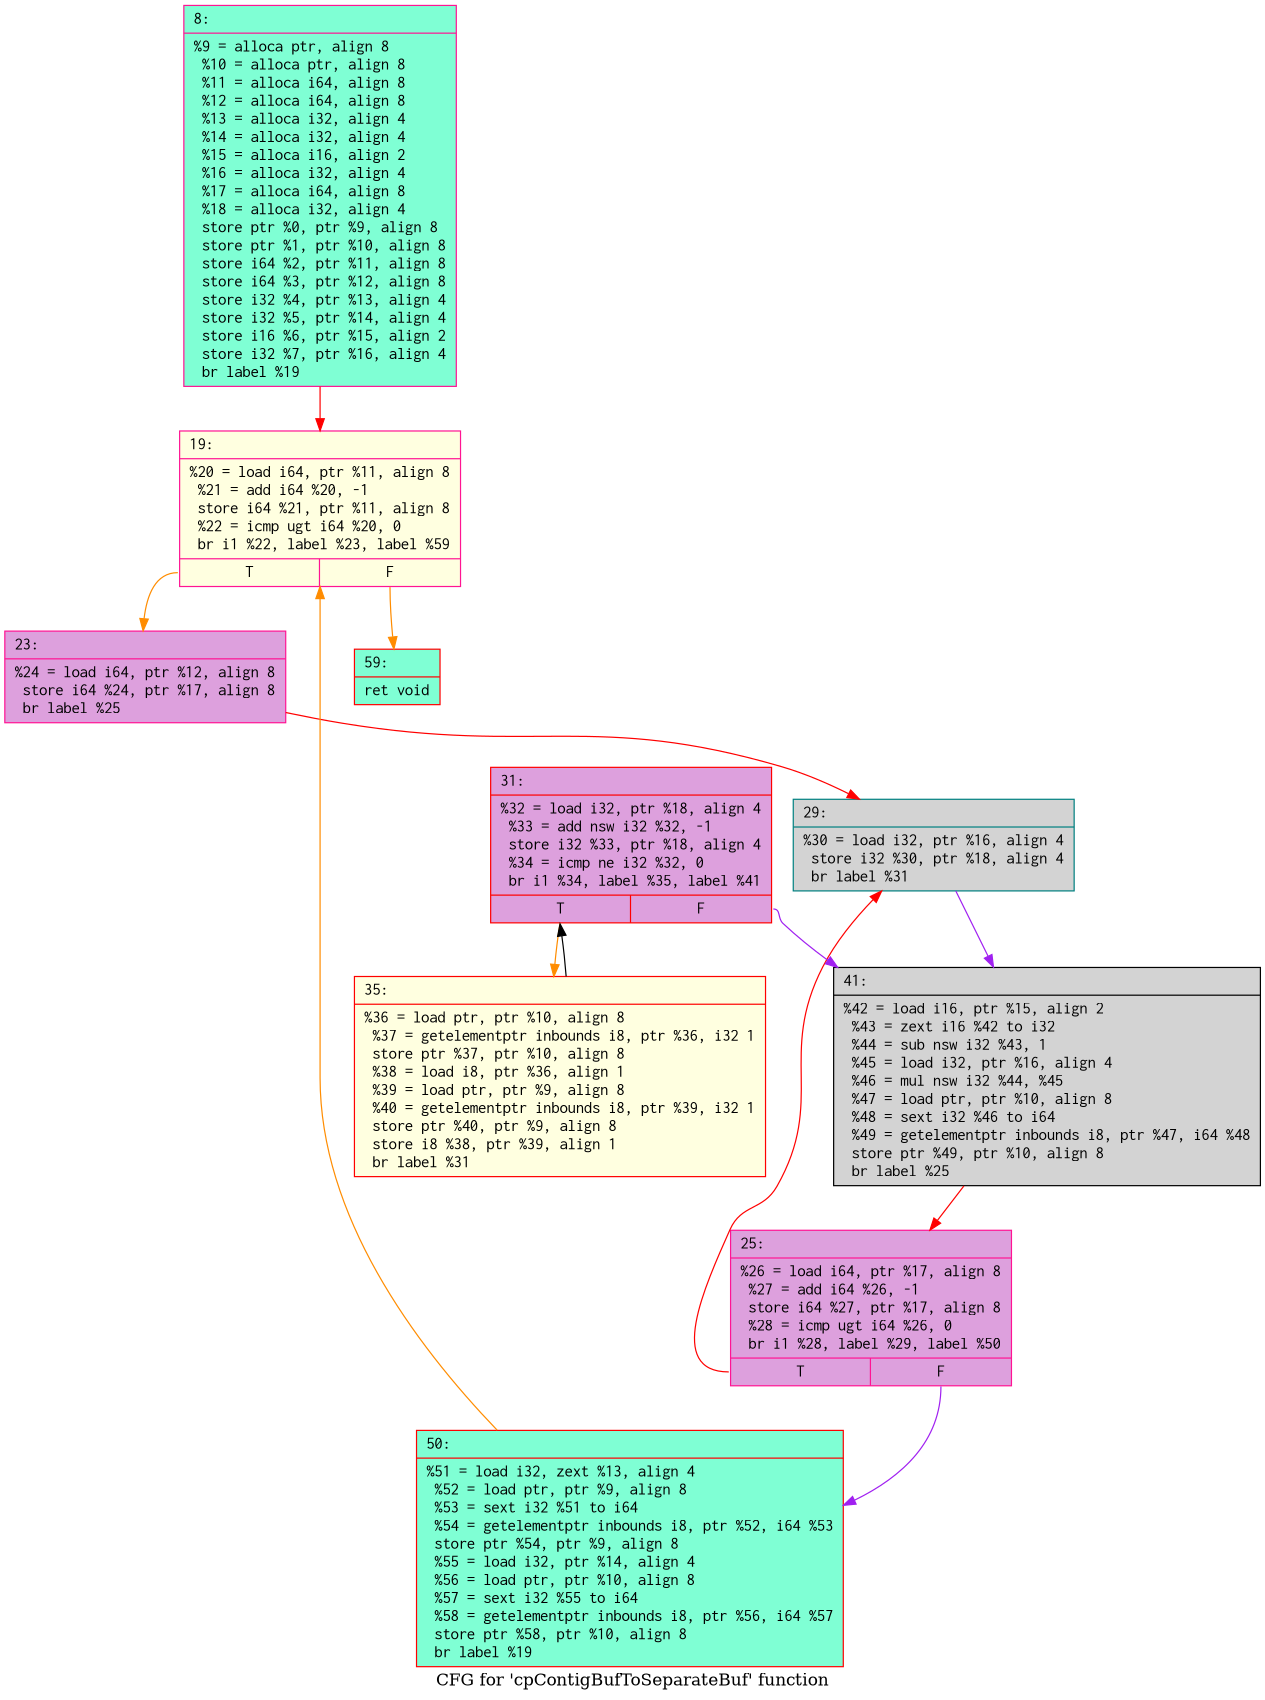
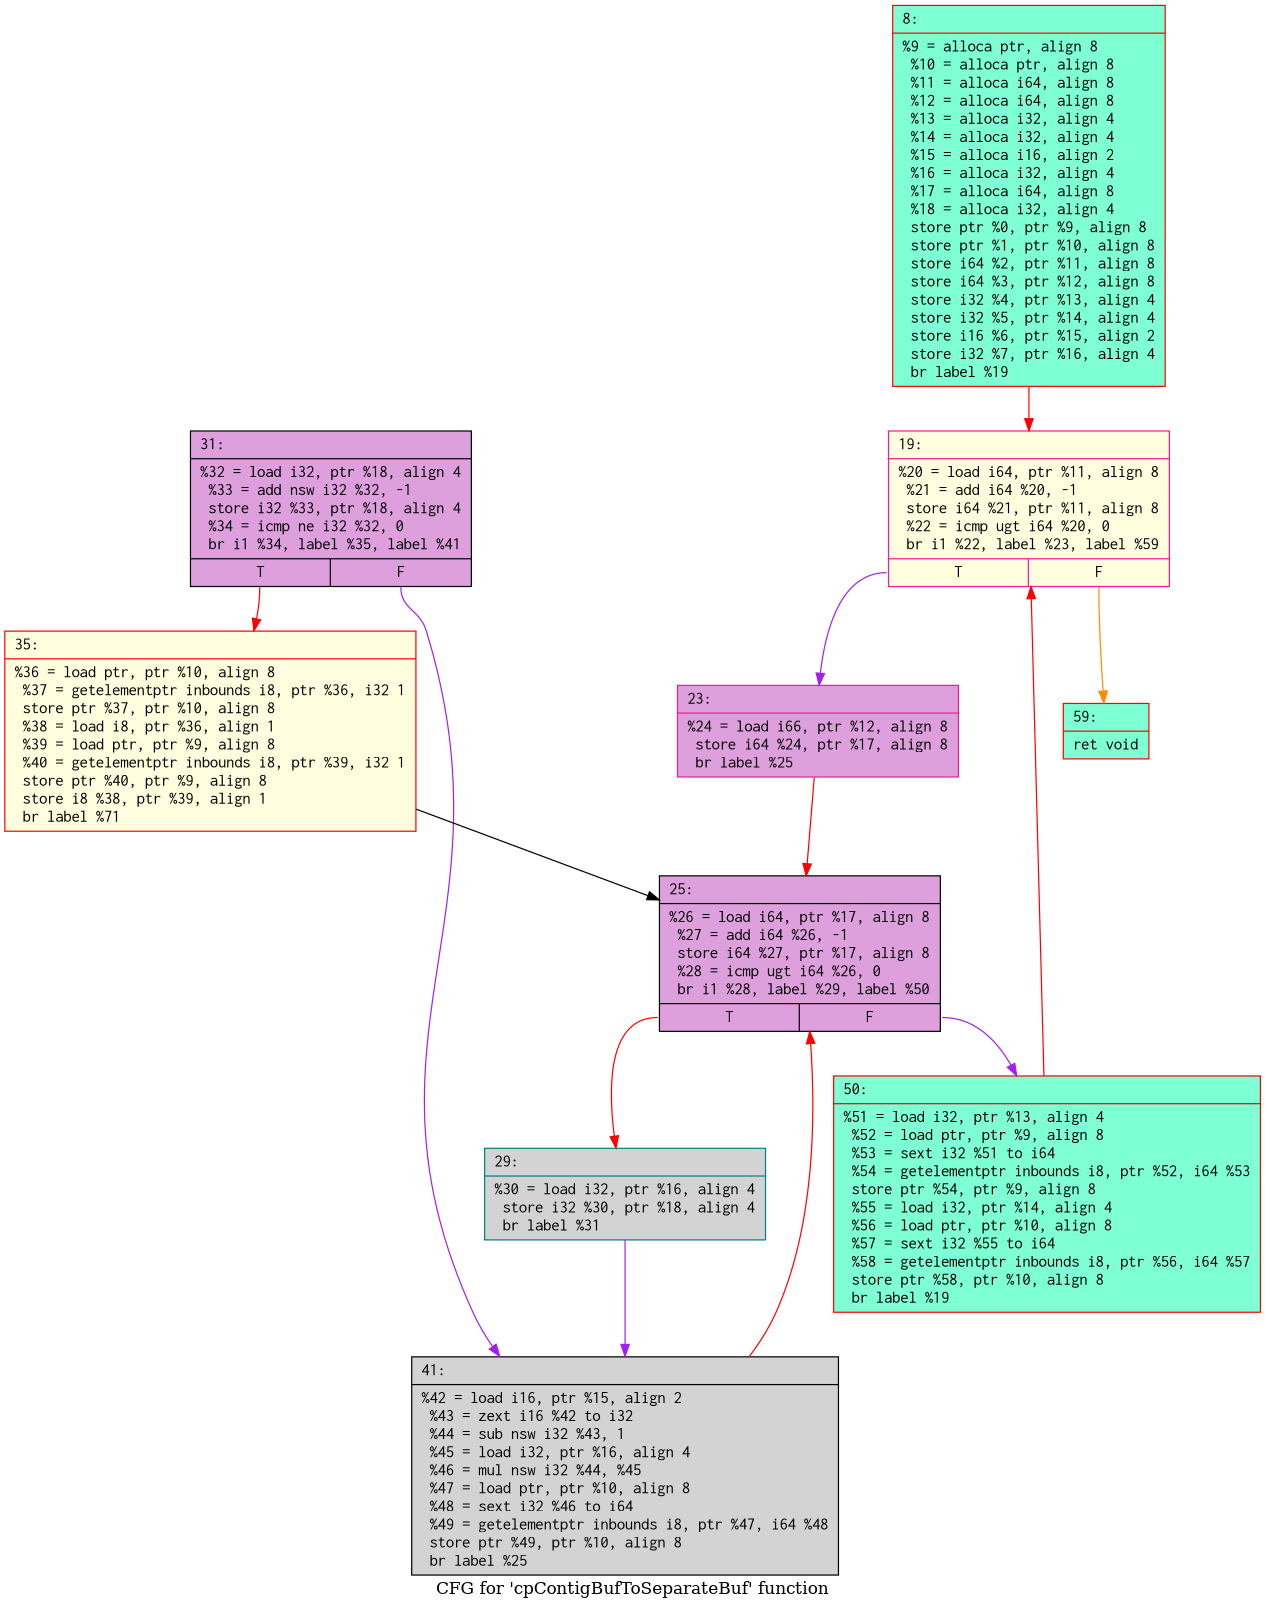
(320, 196) -> (1029, 196)
(153, 589) -> (837, 610)
(145, 672) -> (818, 726)
(570, 736) -> (811, 821)
(631, 845) -> (331, 509)
(556, 951) -> (259, 603)
(564, 956) -> (532, 852)
(320, 1040) -> (1038, 837)
(417, 1162) -> (68, 817)
(871, 1308) -> (800, 954)
(561, 1471) -> (974, 1117)
